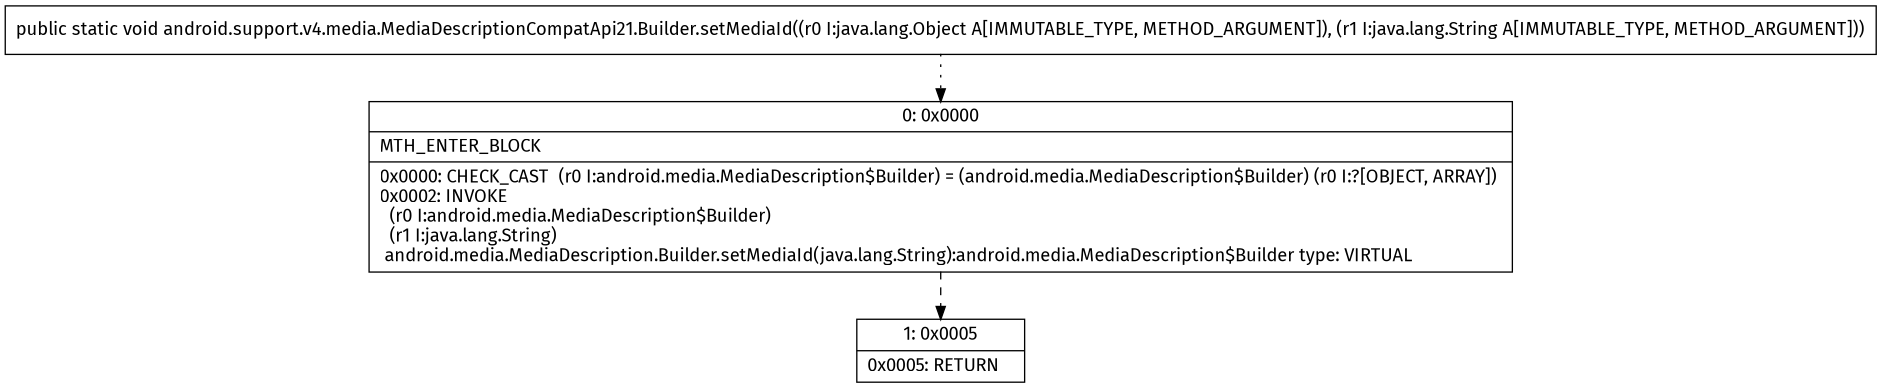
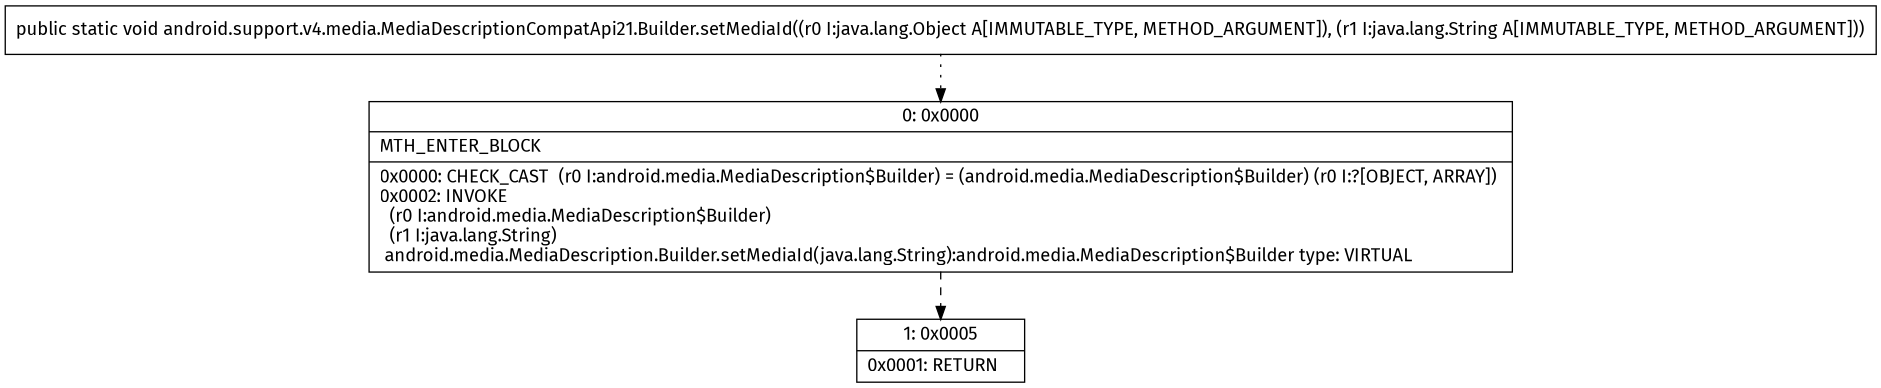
(941, 366) -> (941, 366)
